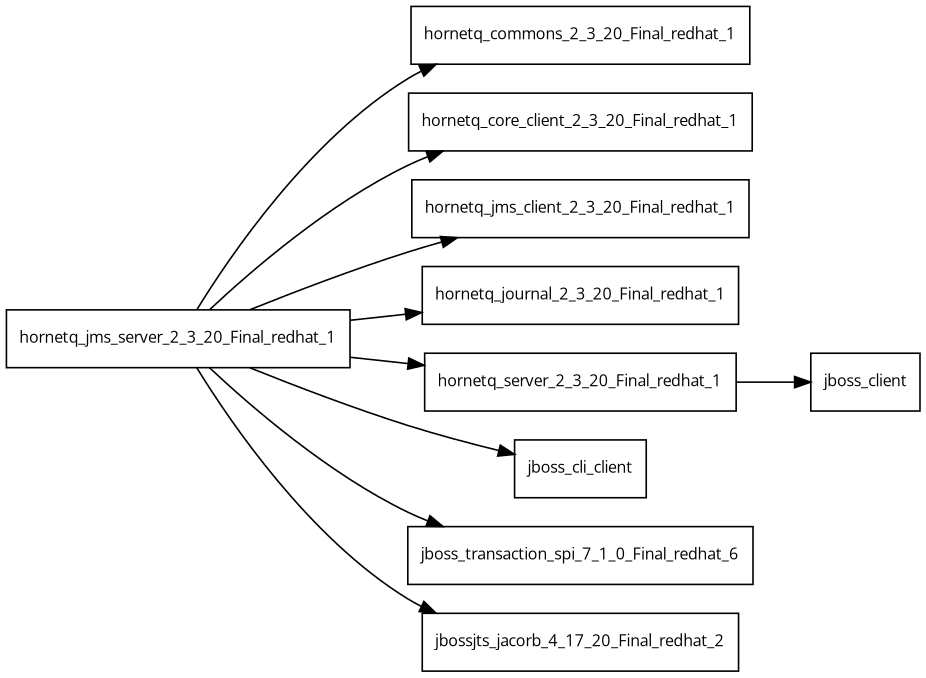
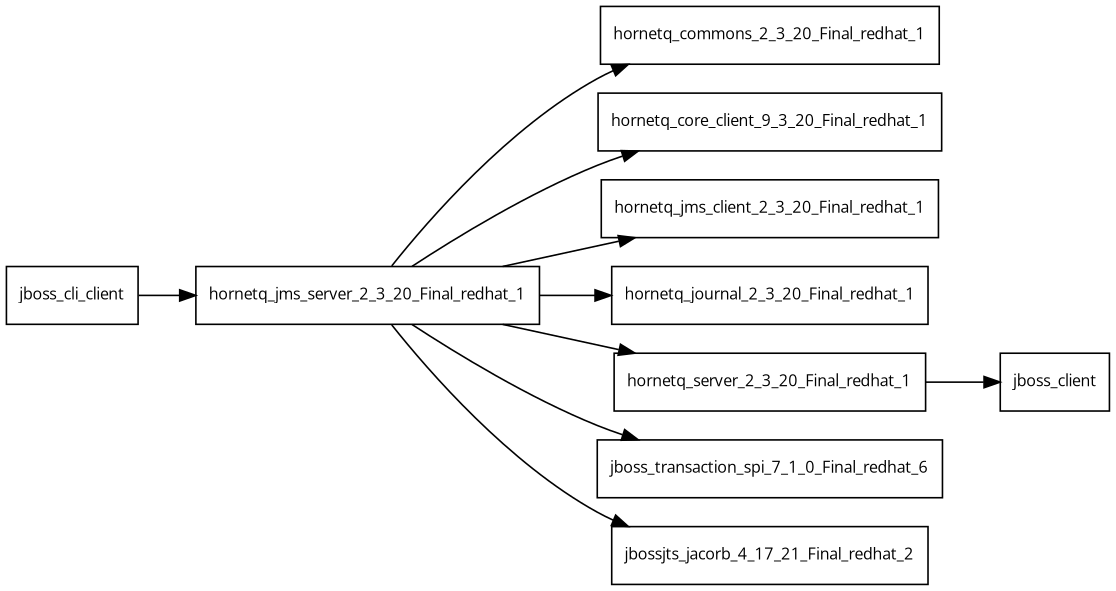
(580, 122) -> (770, 122)
(373, 414) -> (159, 295)
(580, 642) -> (770, 556)
